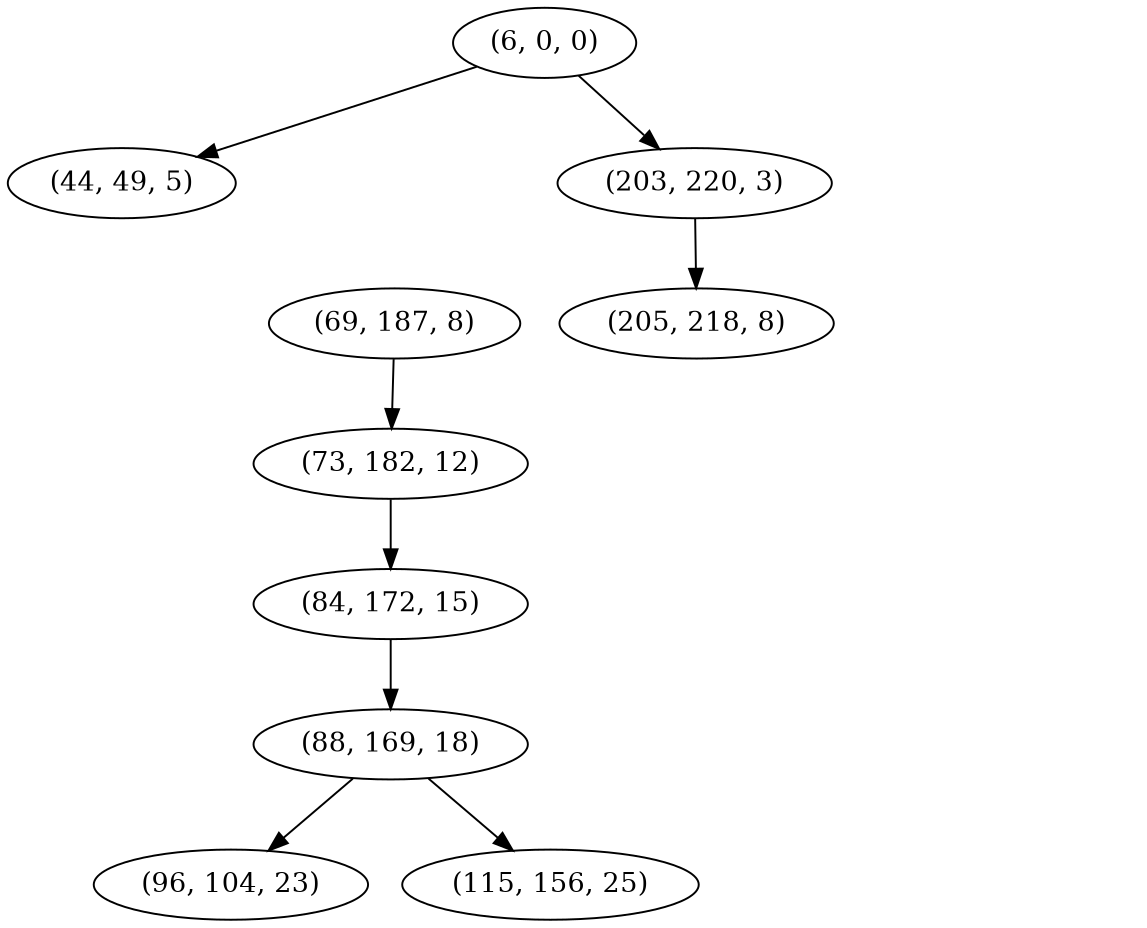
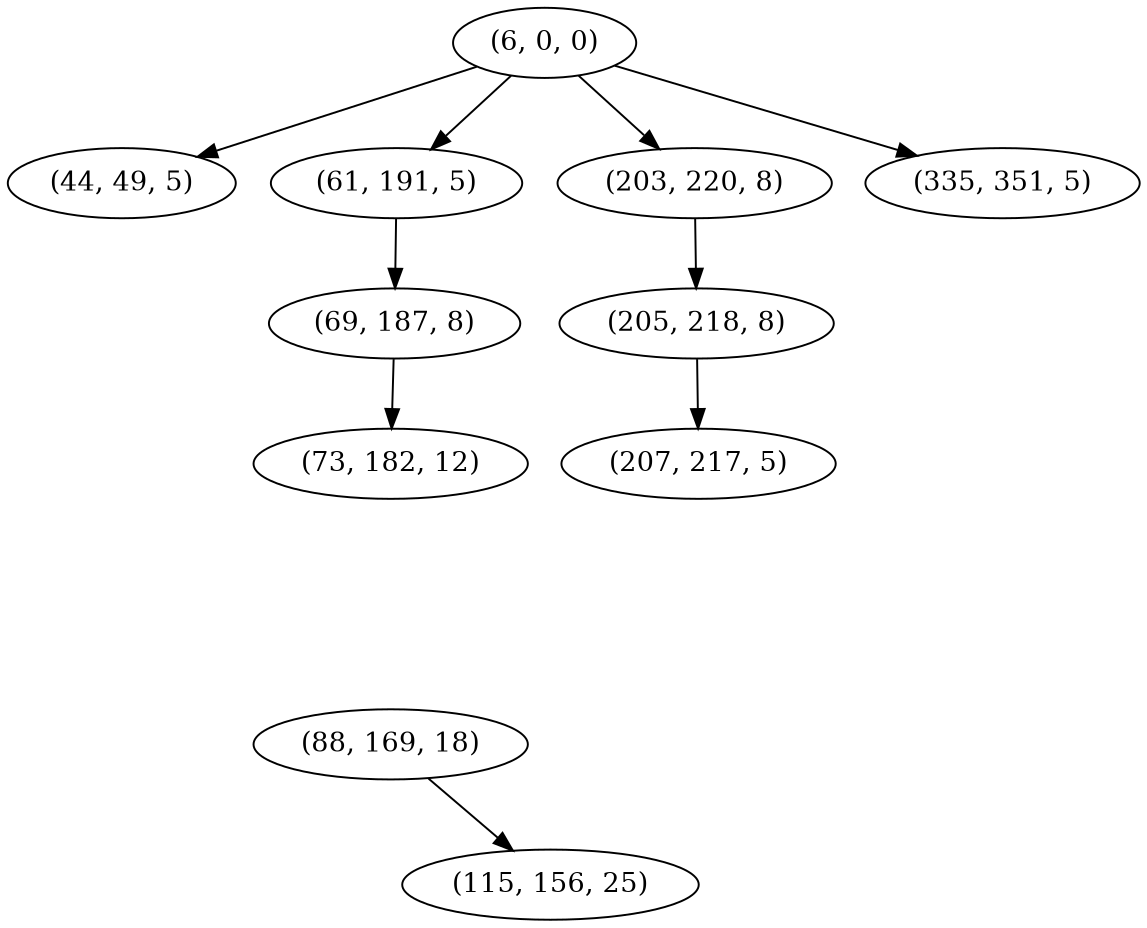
none -> (397, 183)
(695, 183) -> (695, 183)
none -> (1003, 183)
none -> (699, 464)
(391, 604) -> none
(231, 885) -> none
